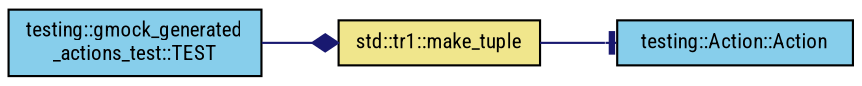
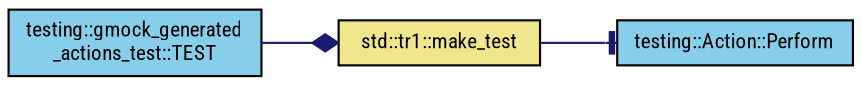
(439, 43) -> (439, 43)
(735, 43) -> (735, 43)
